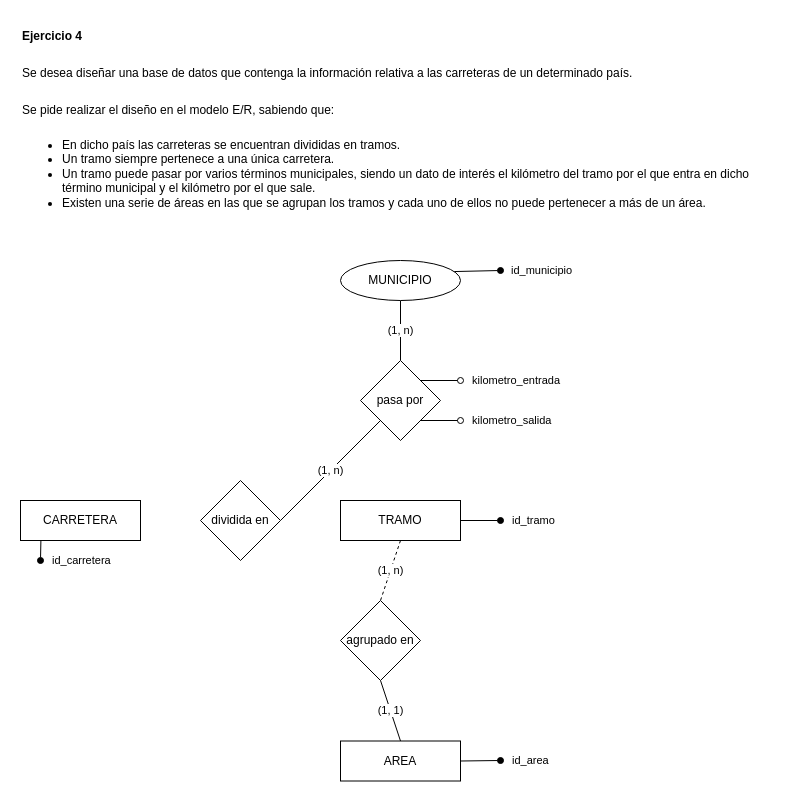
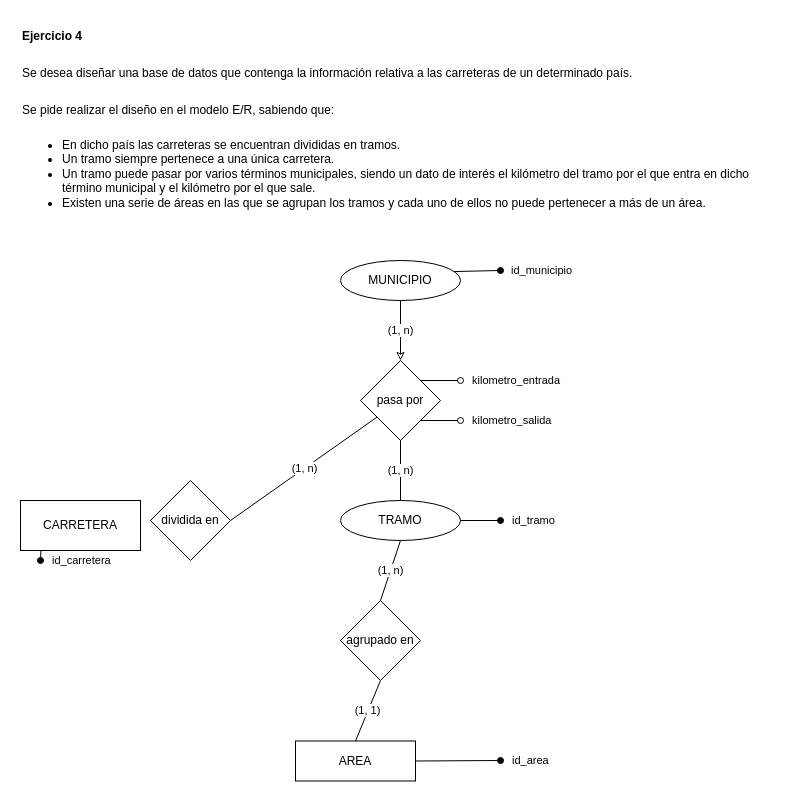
(401, 355) -> (401, 352)
none -> (401, 472)
(81, 521) -> (81, 526)
(241, 521) -> (191, 521)
(401, 521) -> (401, 521)
(396, 553) -> (396, 553)
(401, 761) -> (356, 761)
